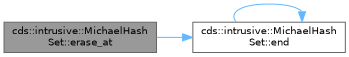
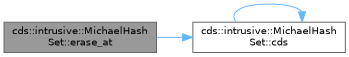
(269, 37) -> (269, 37)
